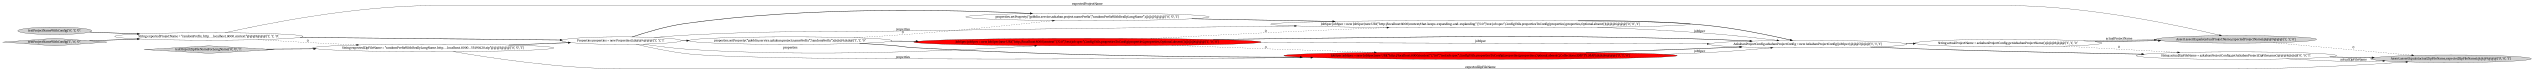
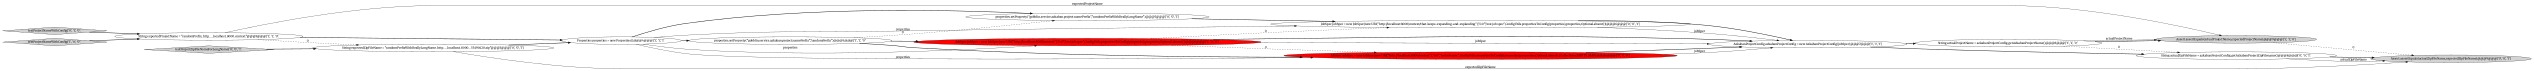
(55, 31) -> (55, 31)
